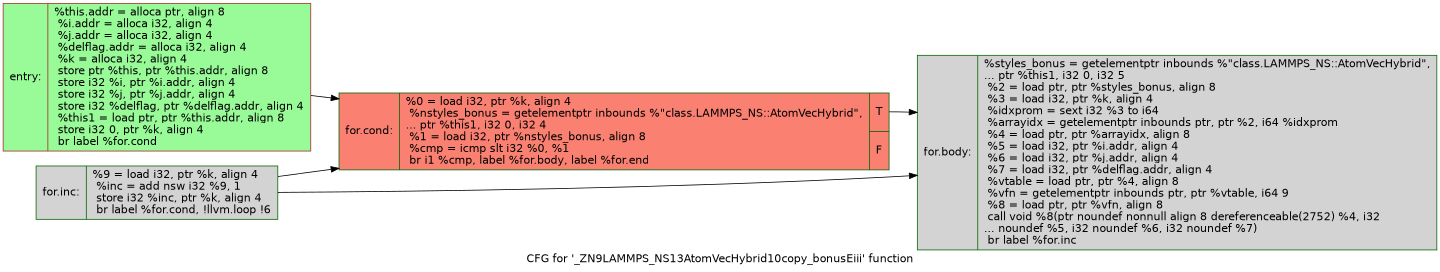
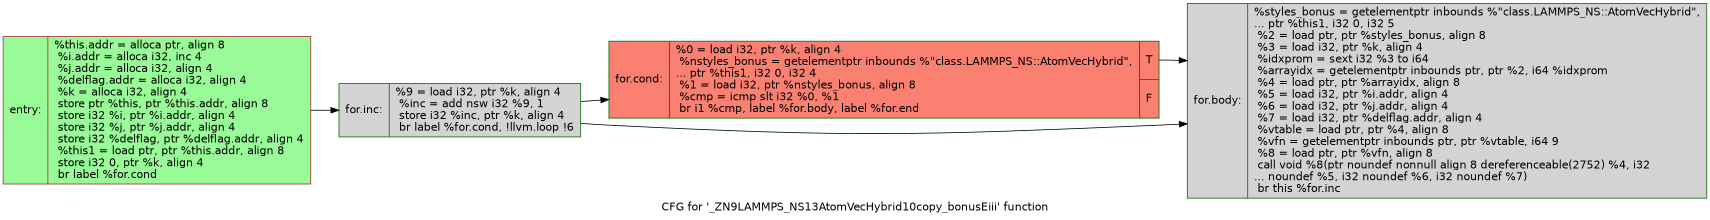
(133, 24) -> (128, 57)
(321, 97) -> (321, 110)
(1030, 241) -> (1298, 189)
